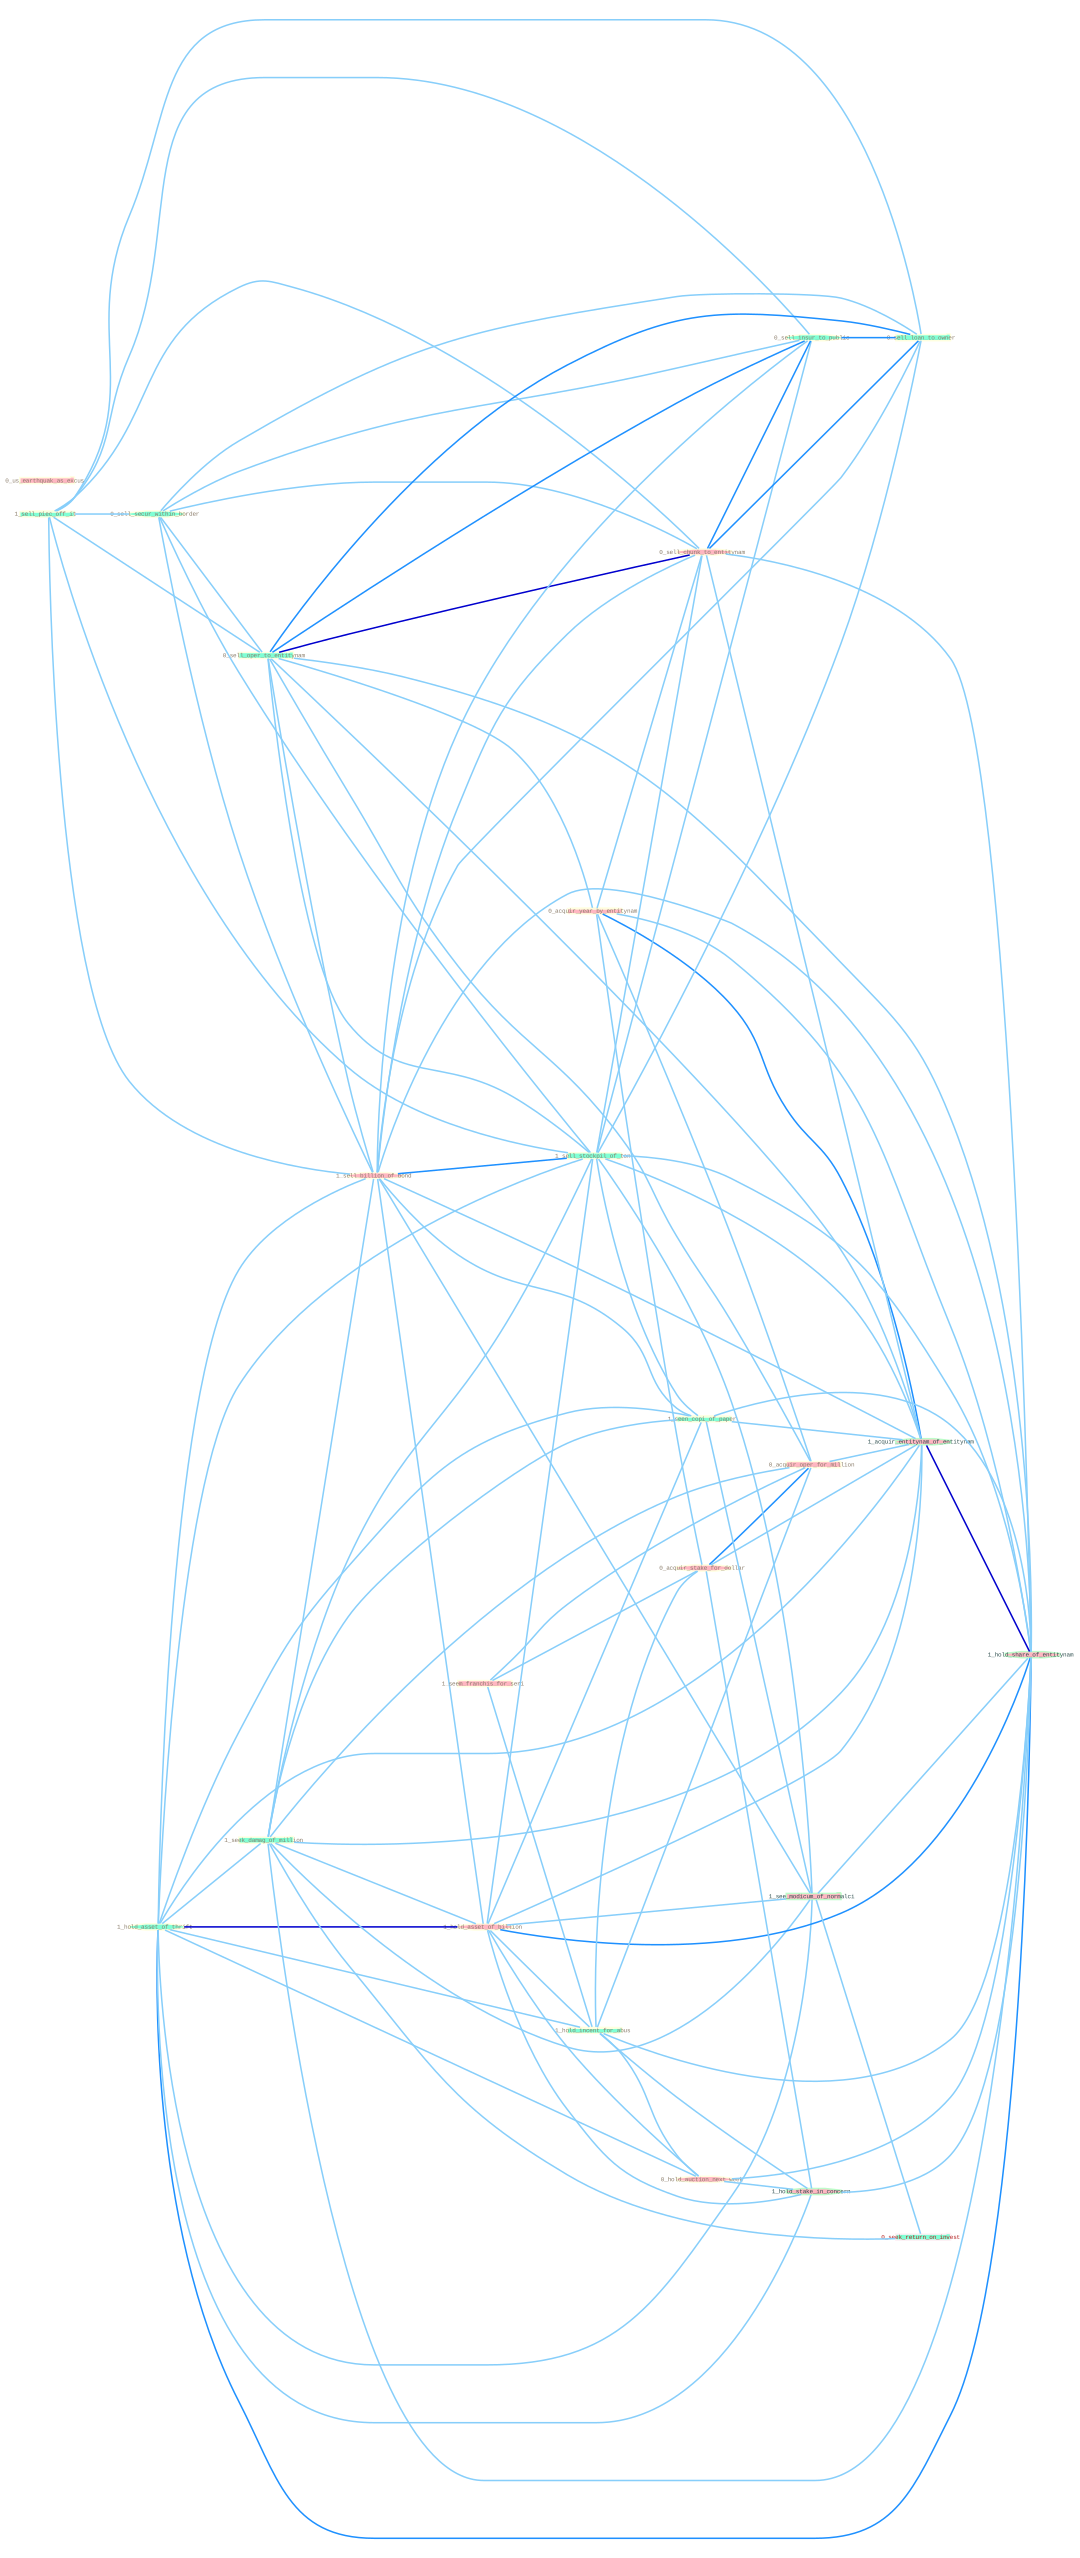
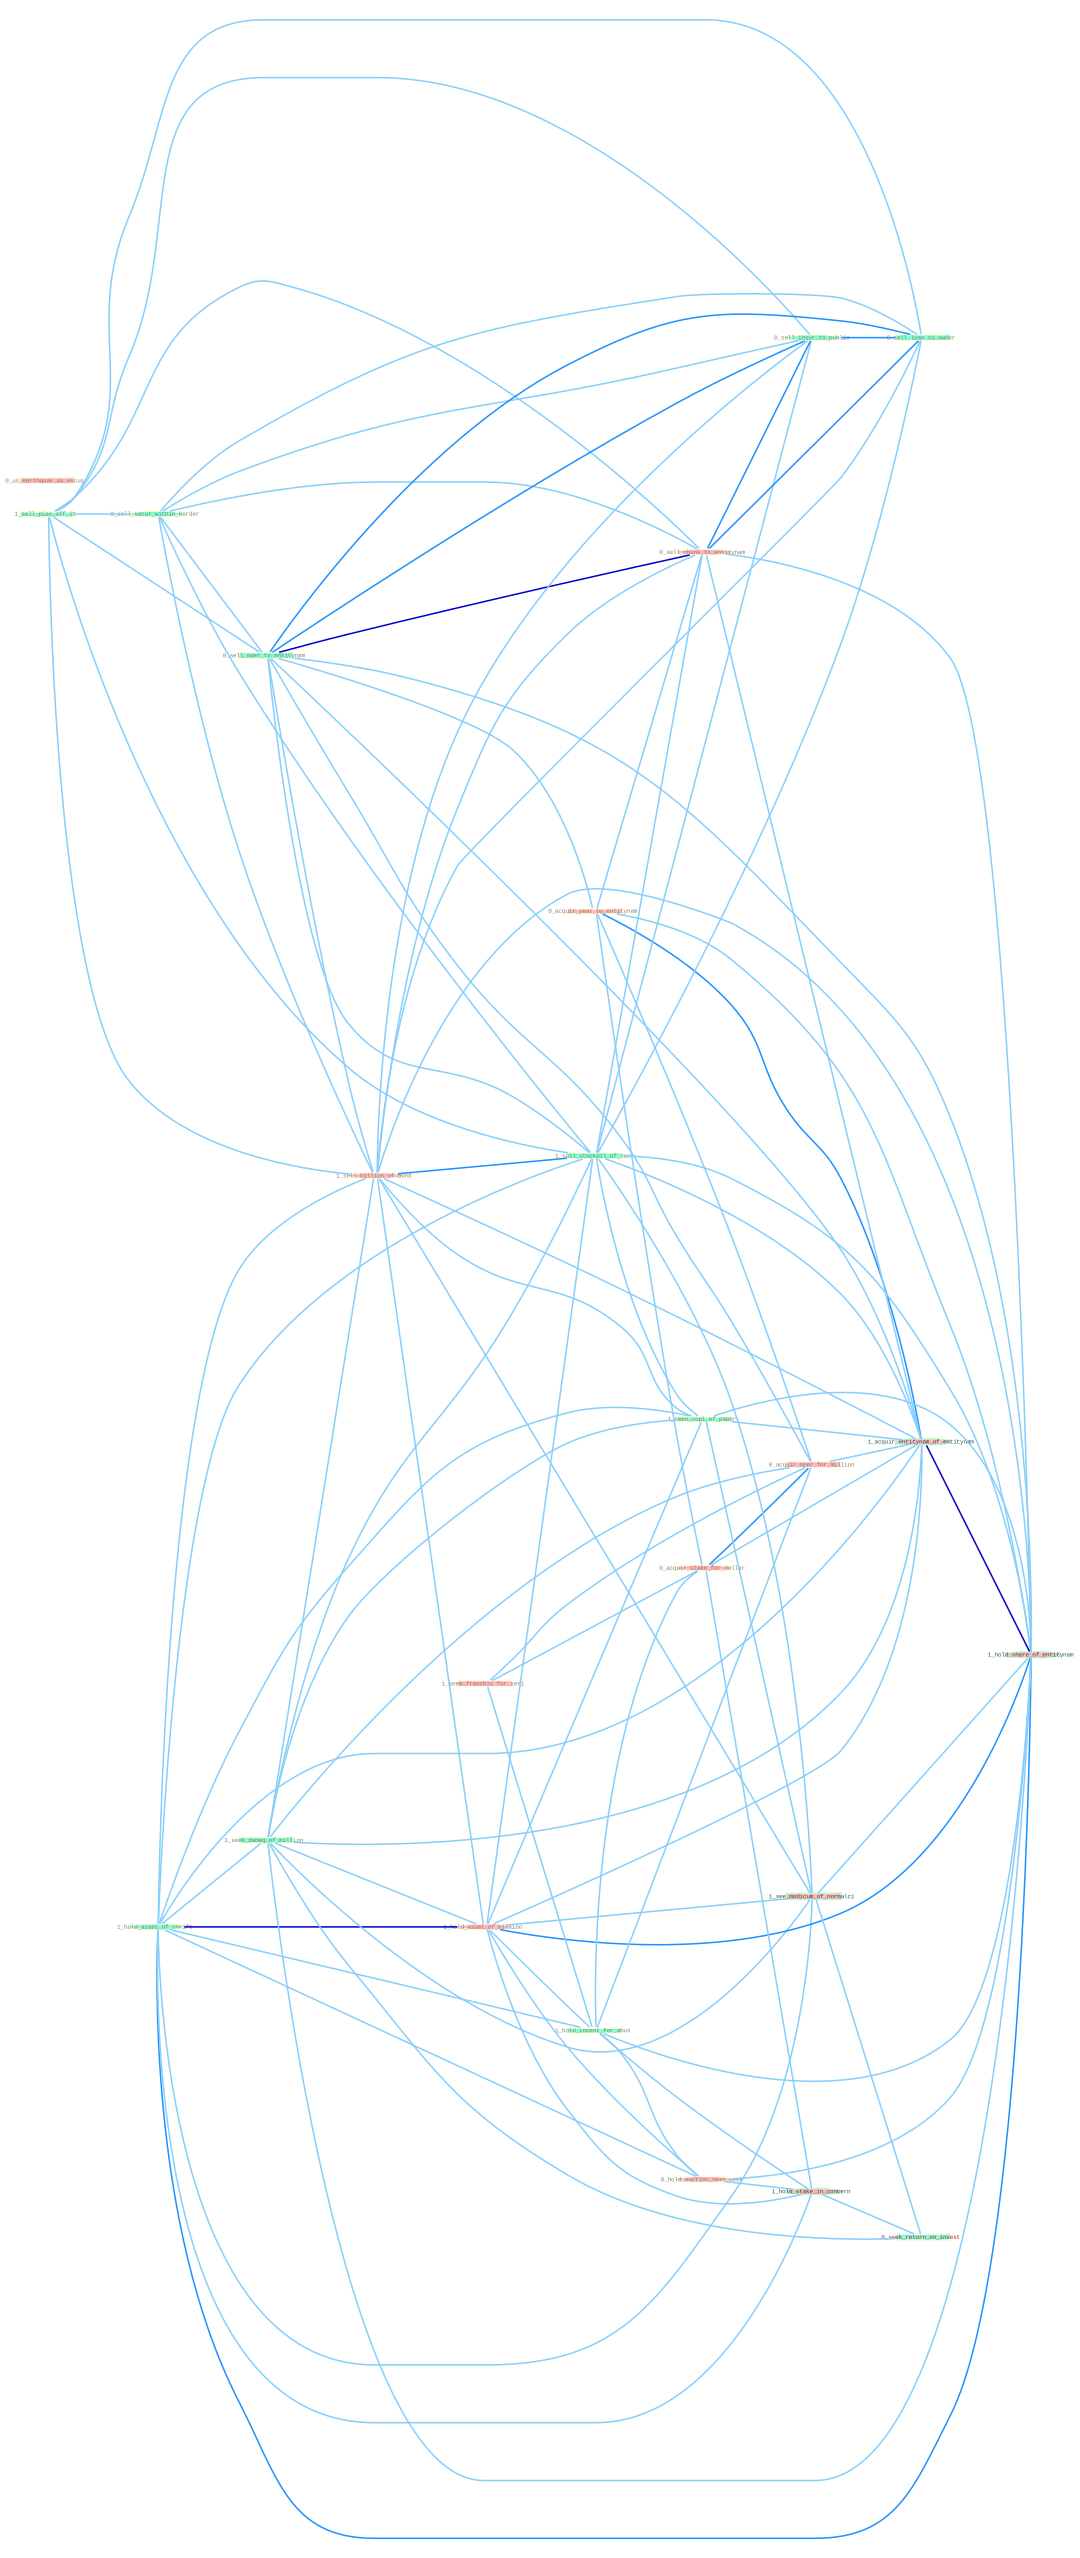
(980, 2092) -> (868, 2214)
